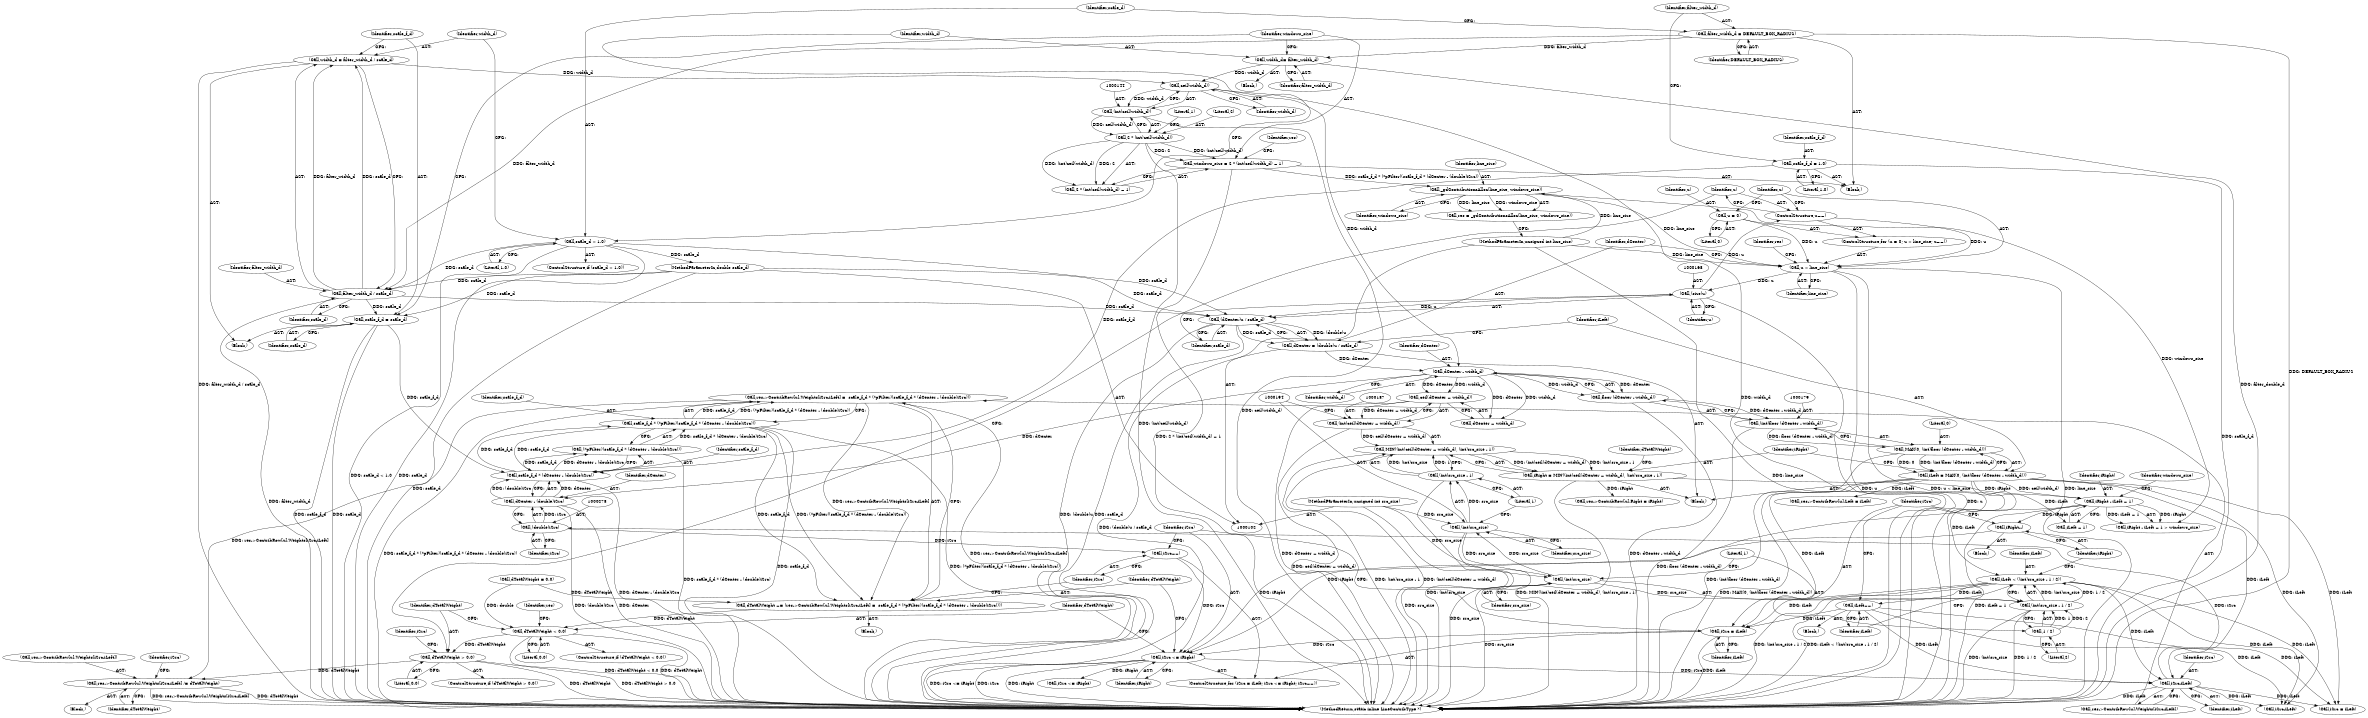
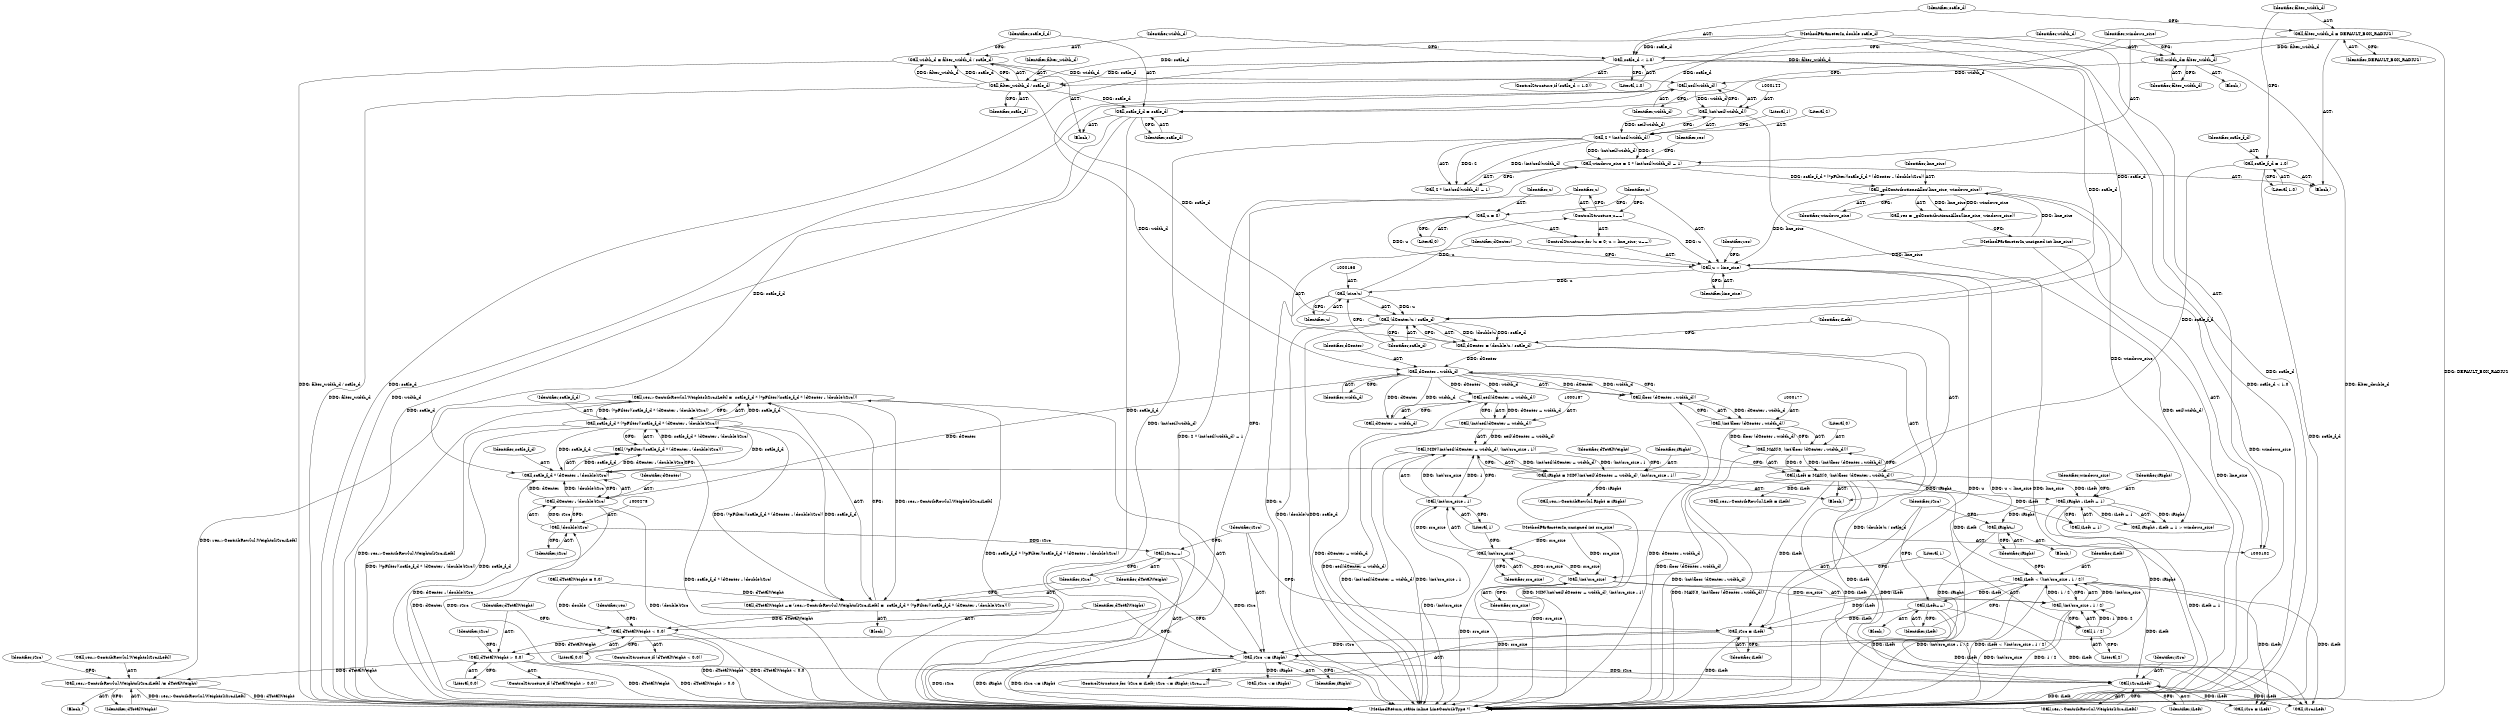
(649, 252) -> (1709, 37)
(1274, 398) -> none
(1800, 398) -> (1793, 398)
(2039, 489) -> (2086, 489)
none -> (2225, 678)
